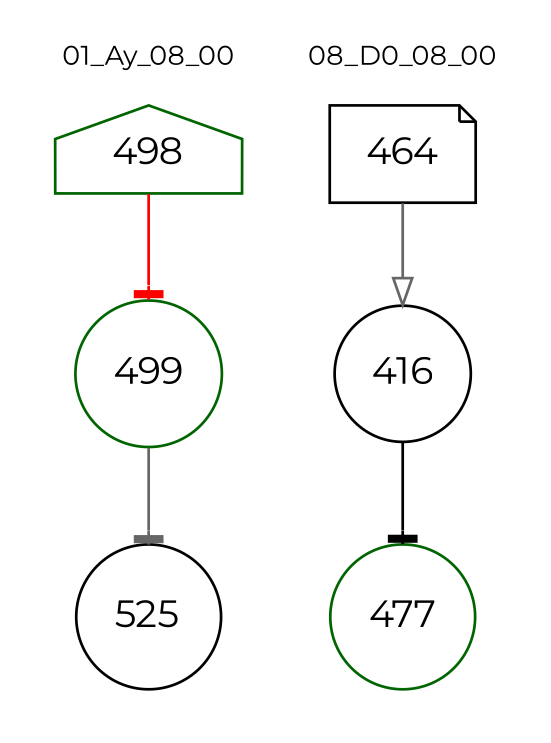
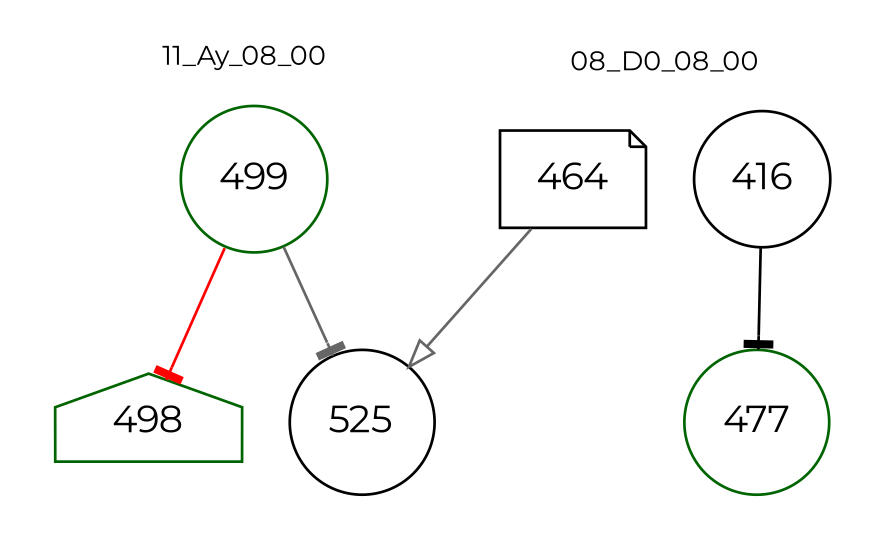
(149, 58) -> (245, 58)
(149, 240) -> (198, 308)
(403, 241) -> (495, 270)
